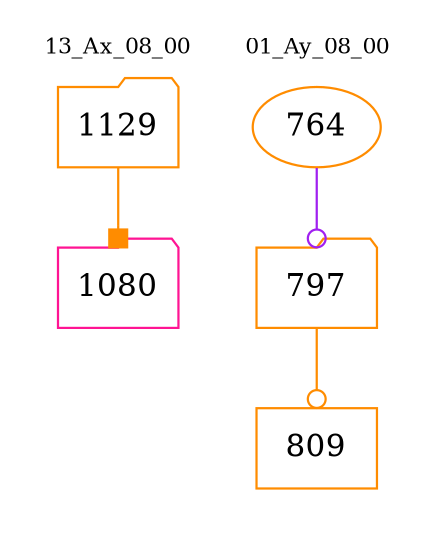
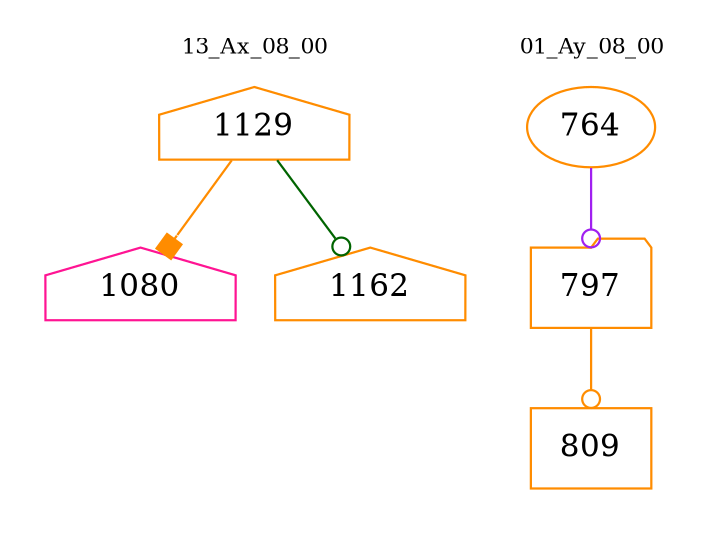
(118, 127) -> (254, 127)
(118, 288) -> (141, 288)
none -> (370, 288)
